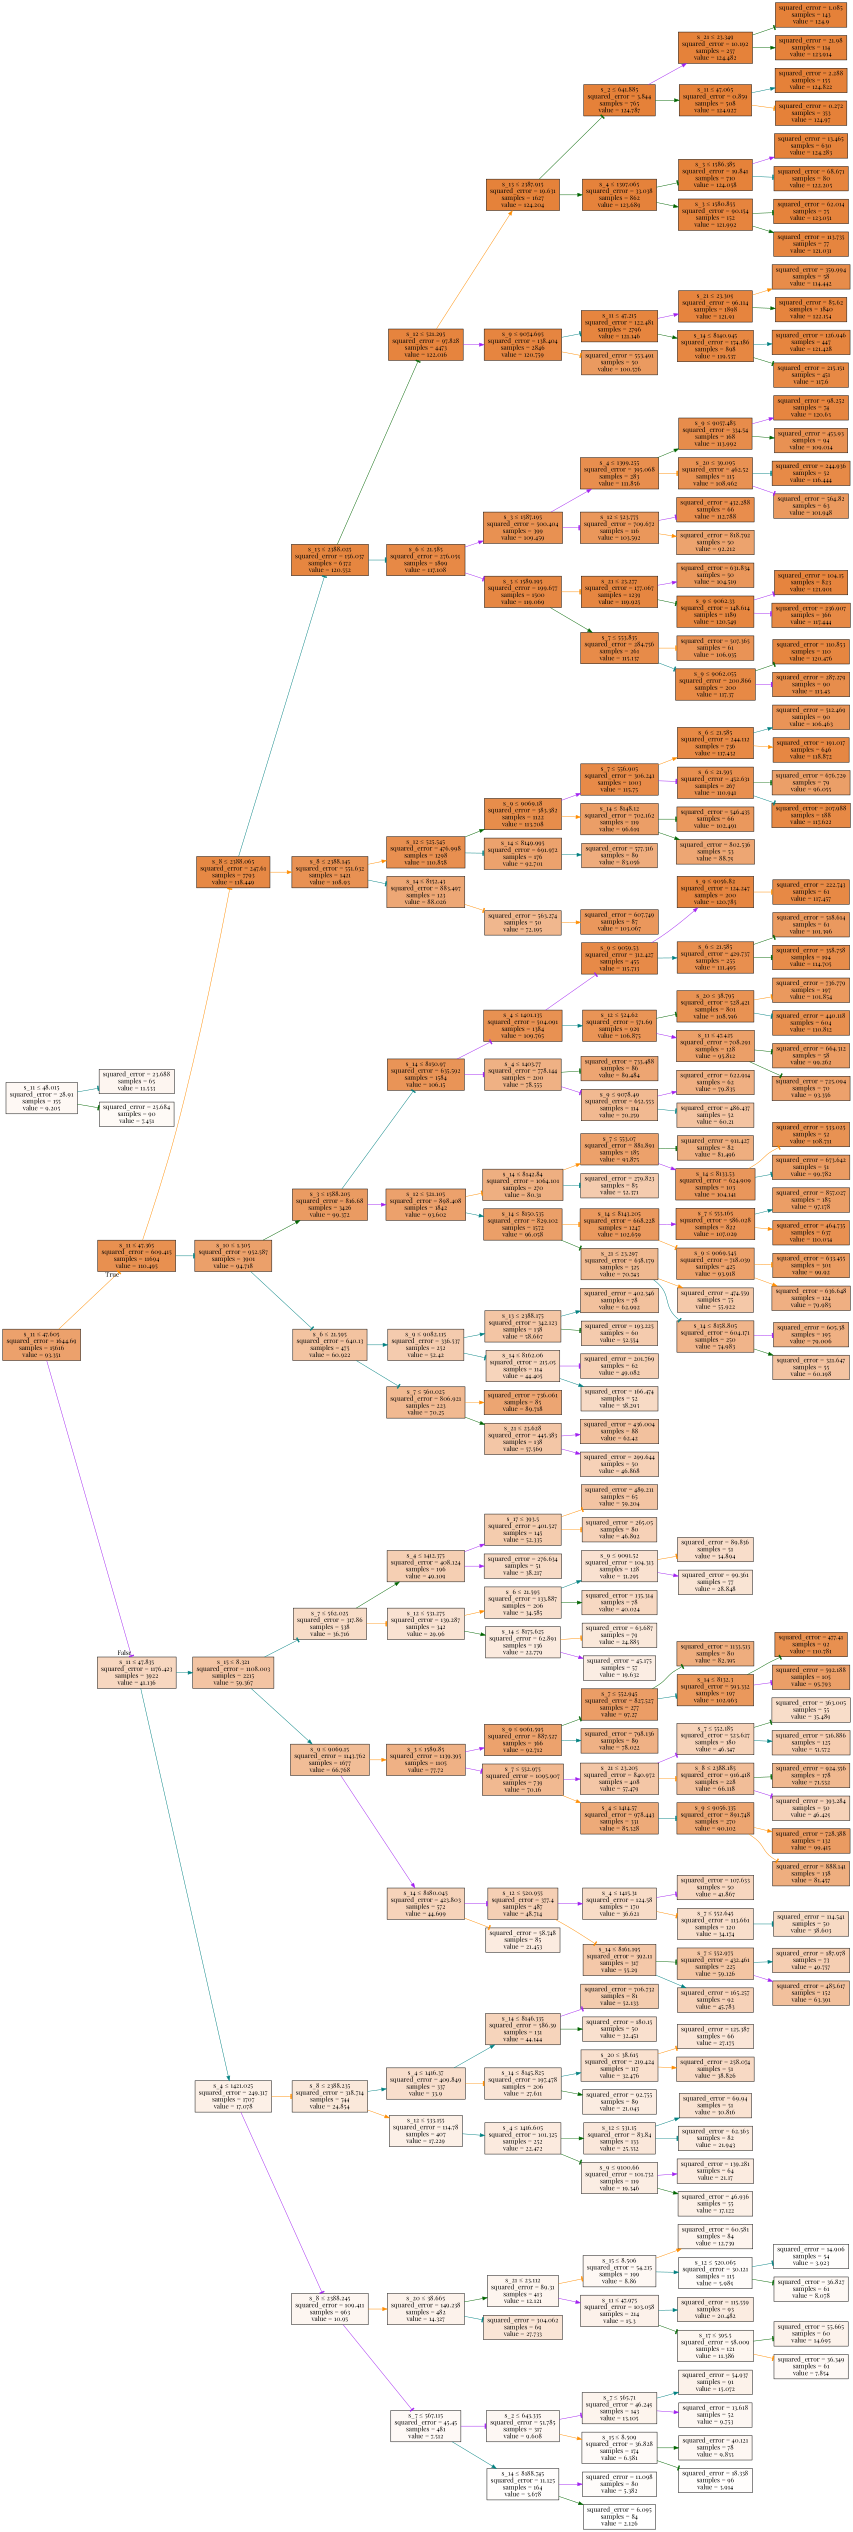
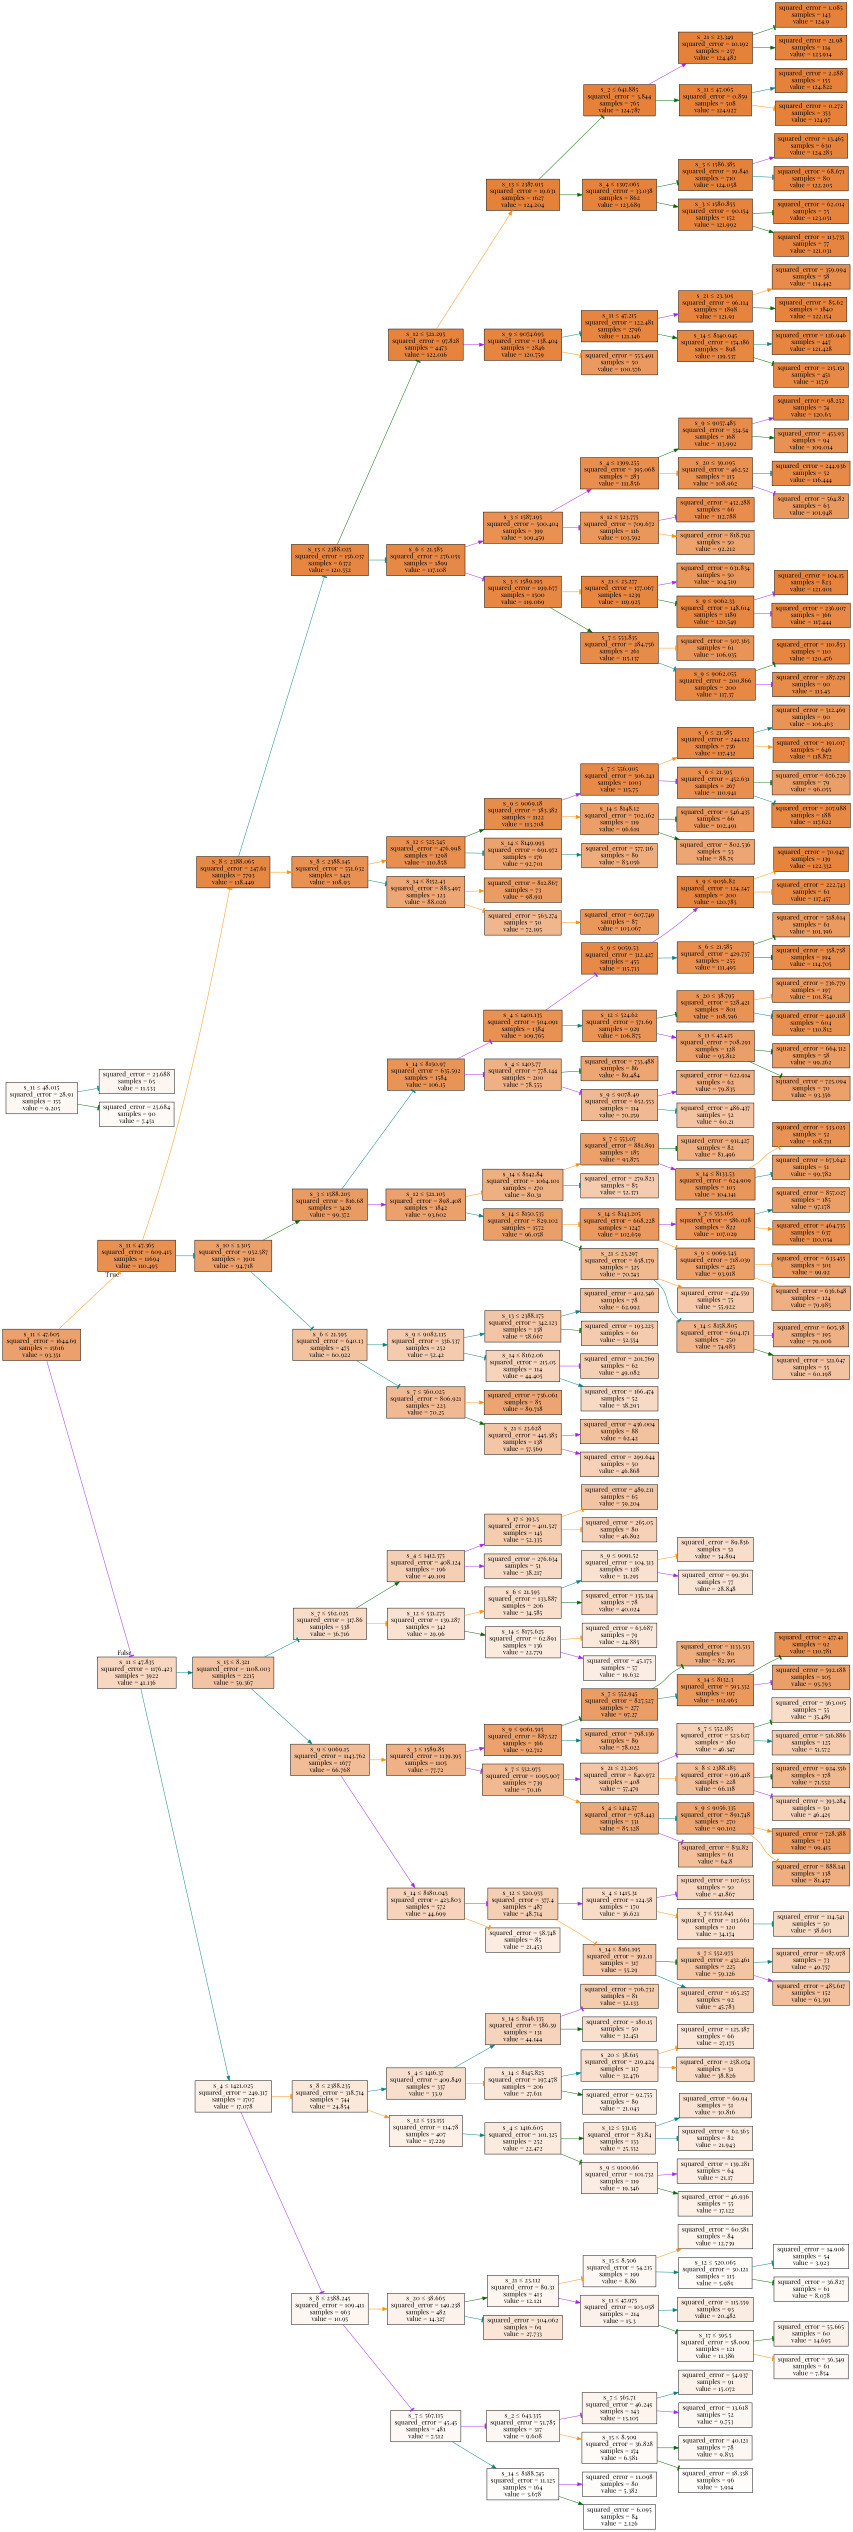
none -> (811, 859)
none -> (523, 890)
none -> (715, 1855)
